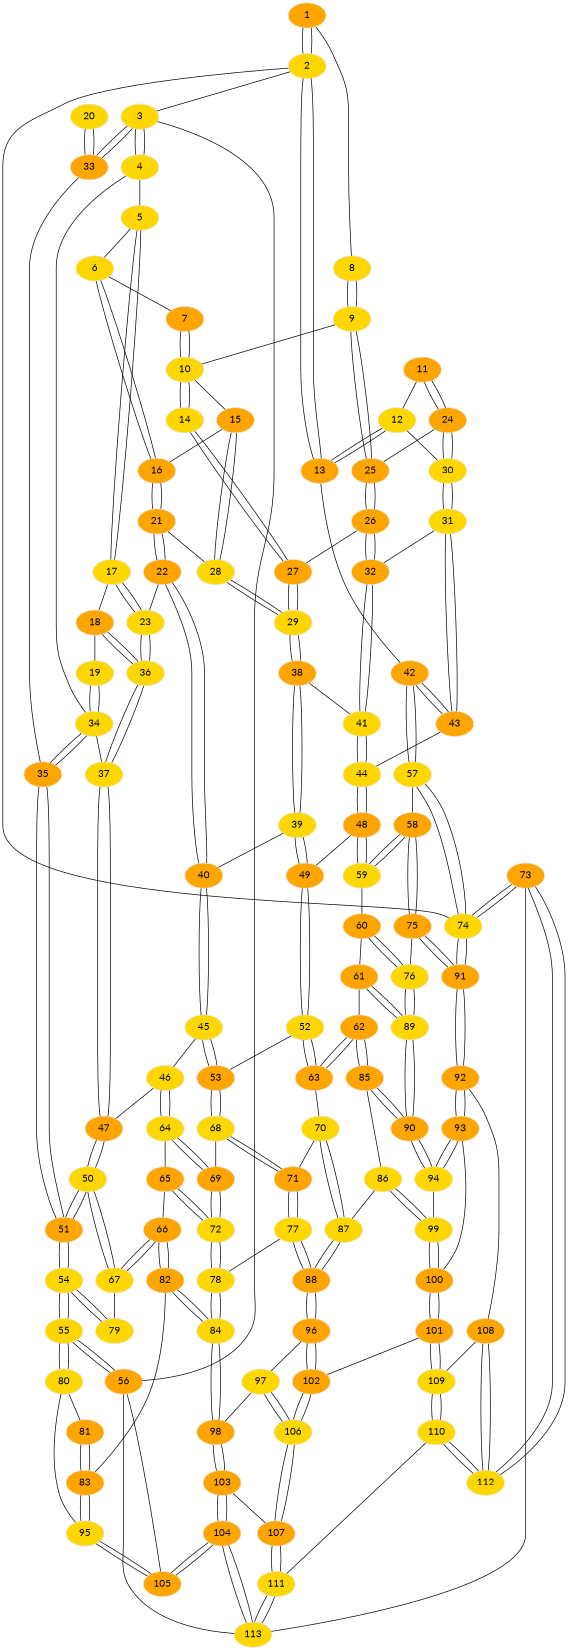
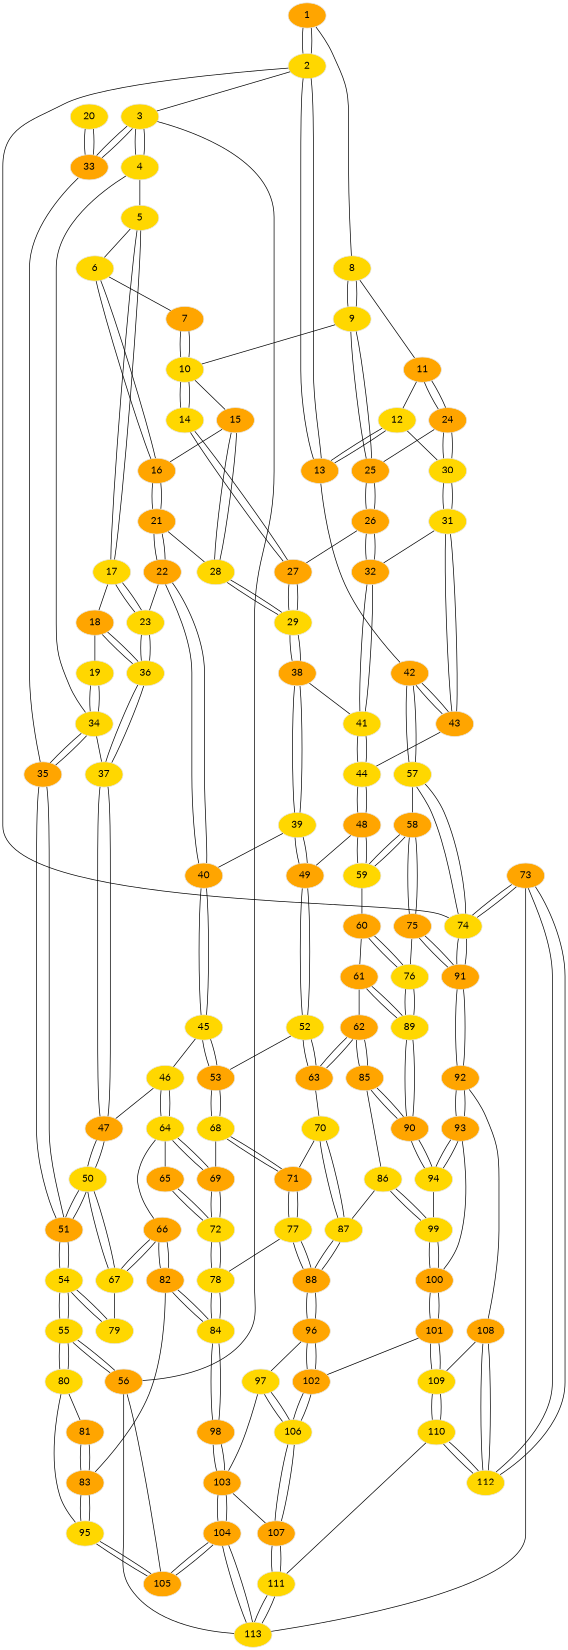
none -> (387, 319)
(164, 1205) -> (138, 1179)
(238, 1407) -> (245, 1433)
